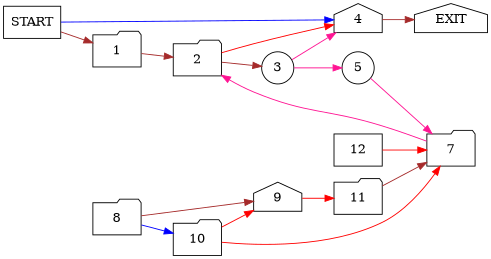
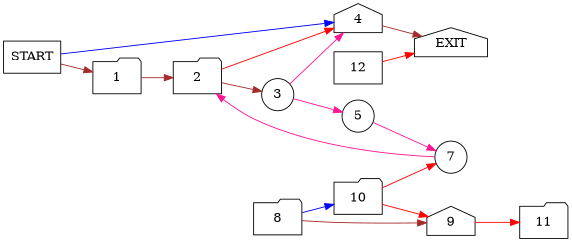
(400, 150) -> (394, 59)
(451, 150) -> (451, 157)
(401, 176) -> none
